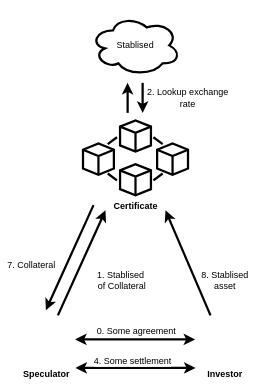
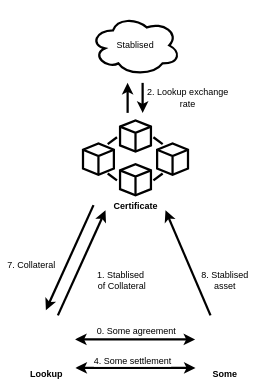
(47, 374) -> (47, 374)
(225, 374) -> (225, 374)
